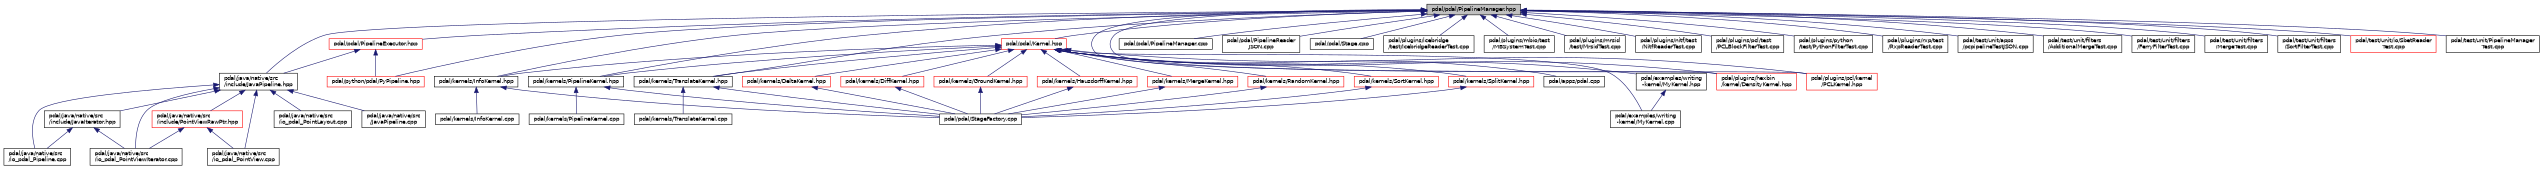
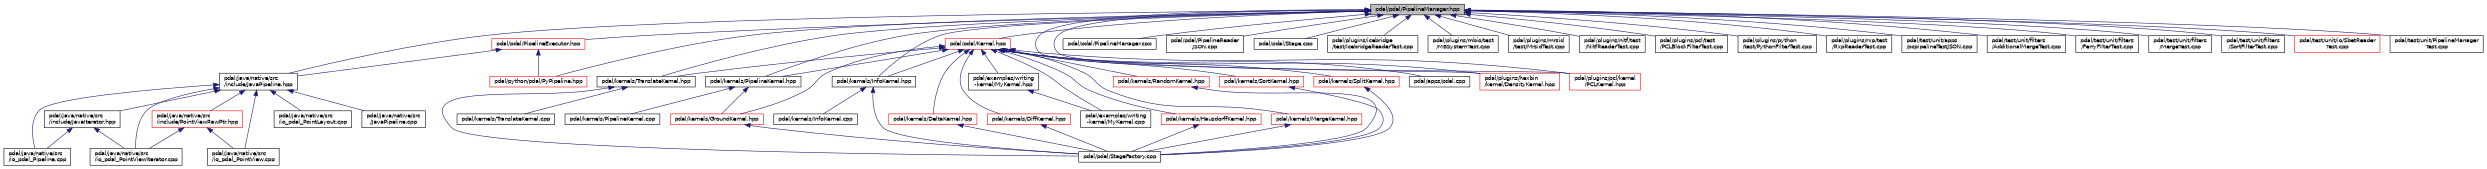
(775, 105) -> (733, 103)
